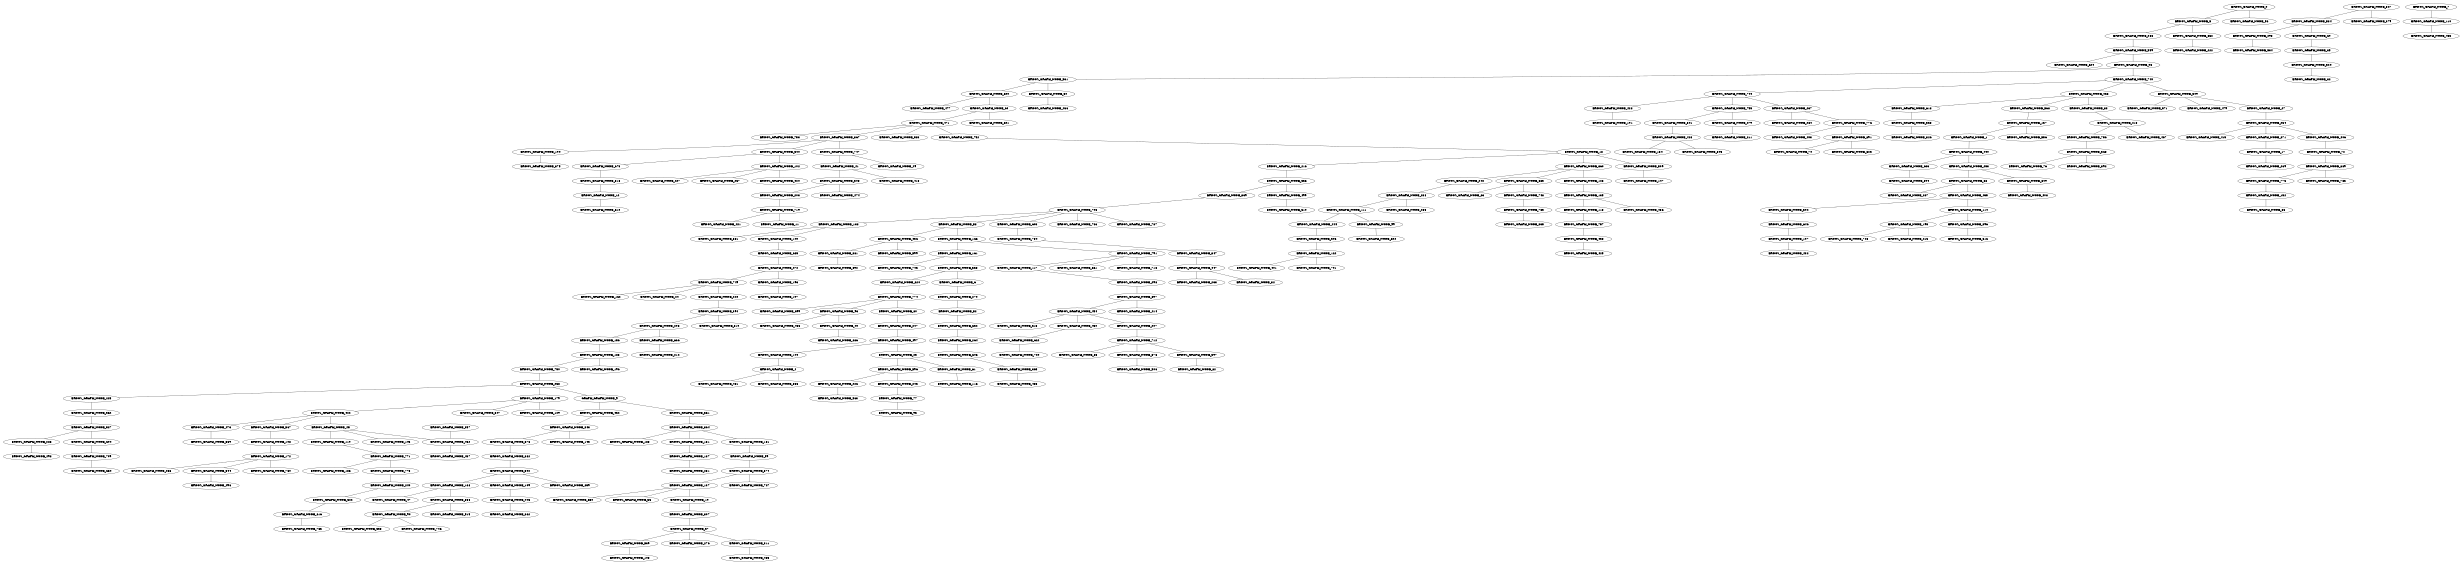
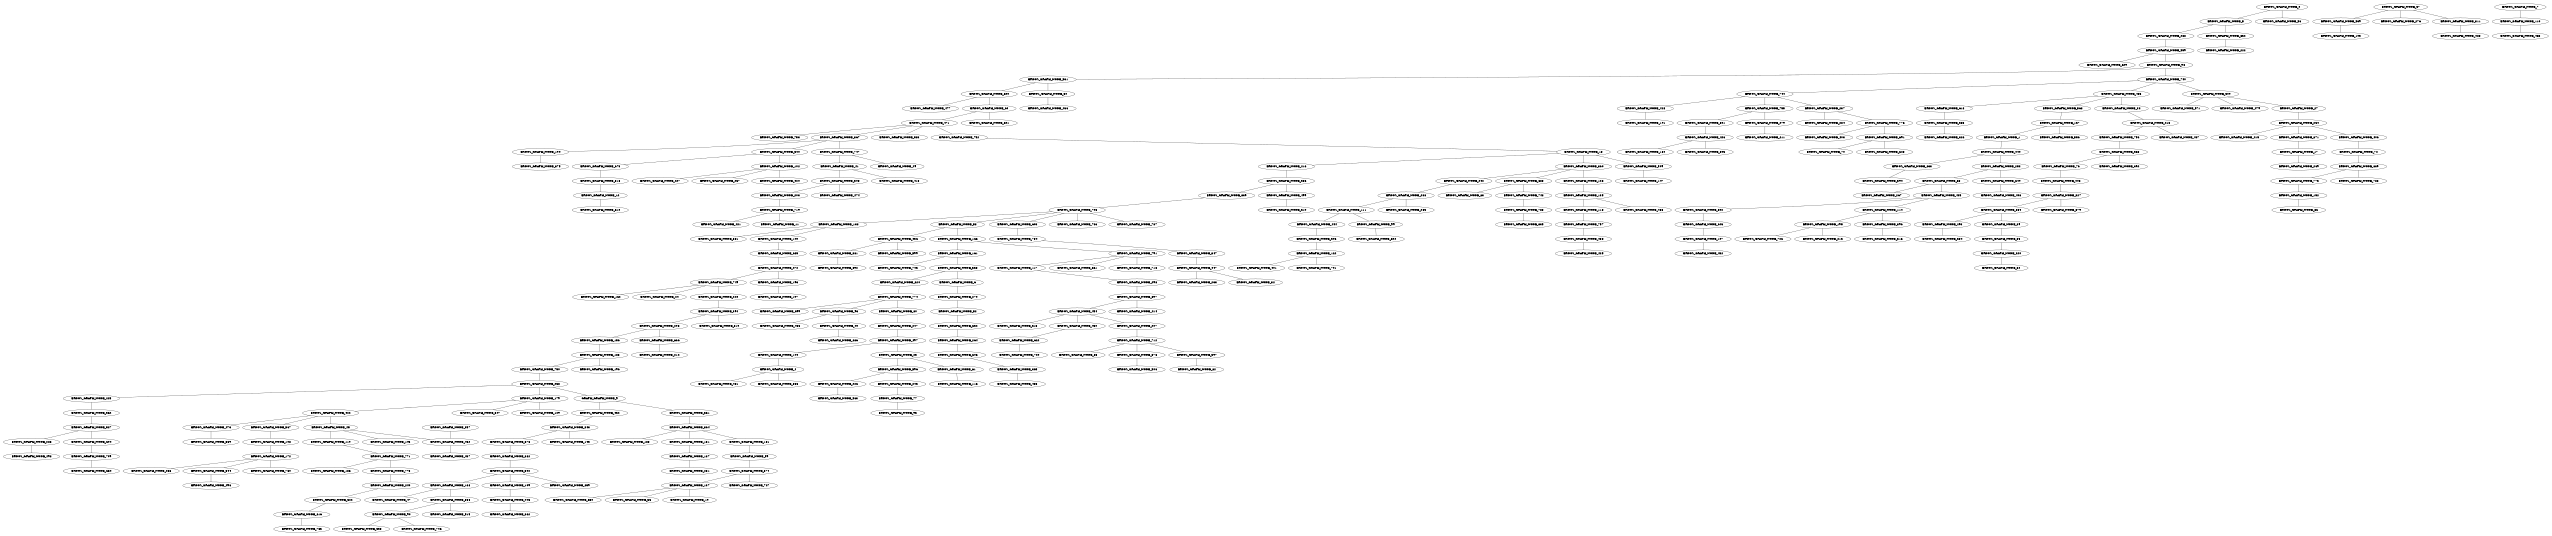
none -> (2061, 181)
(689, 515) -> none
